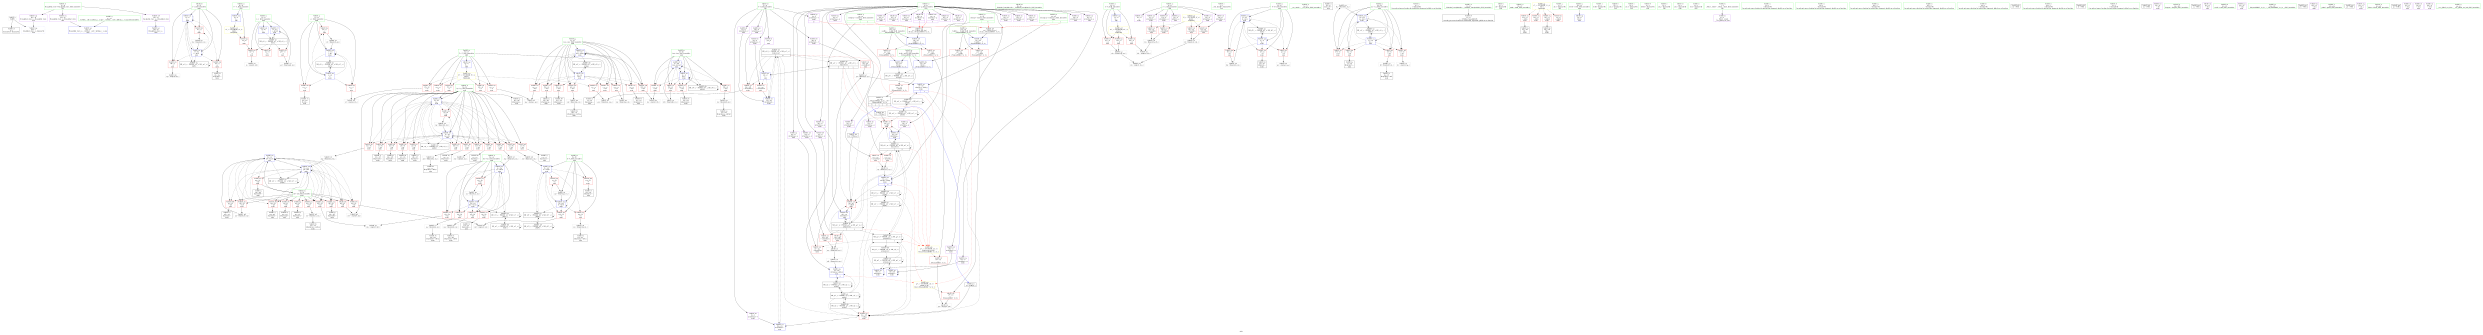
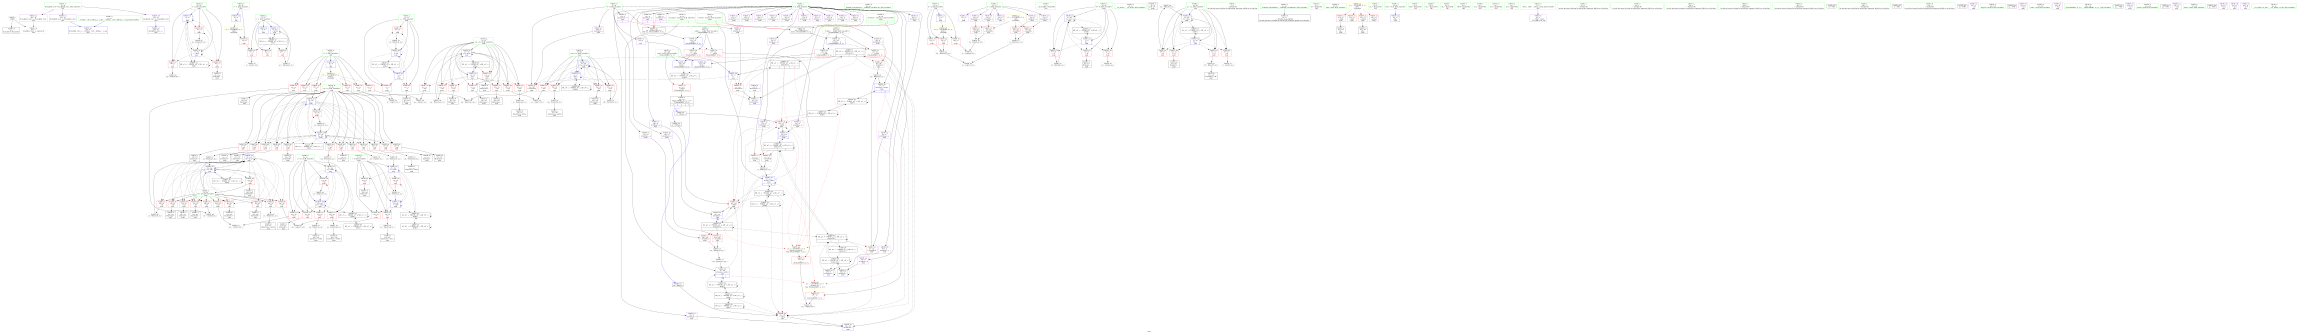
(755, 18) -> (541, 20)
(605, 79) -> (480, 69)
